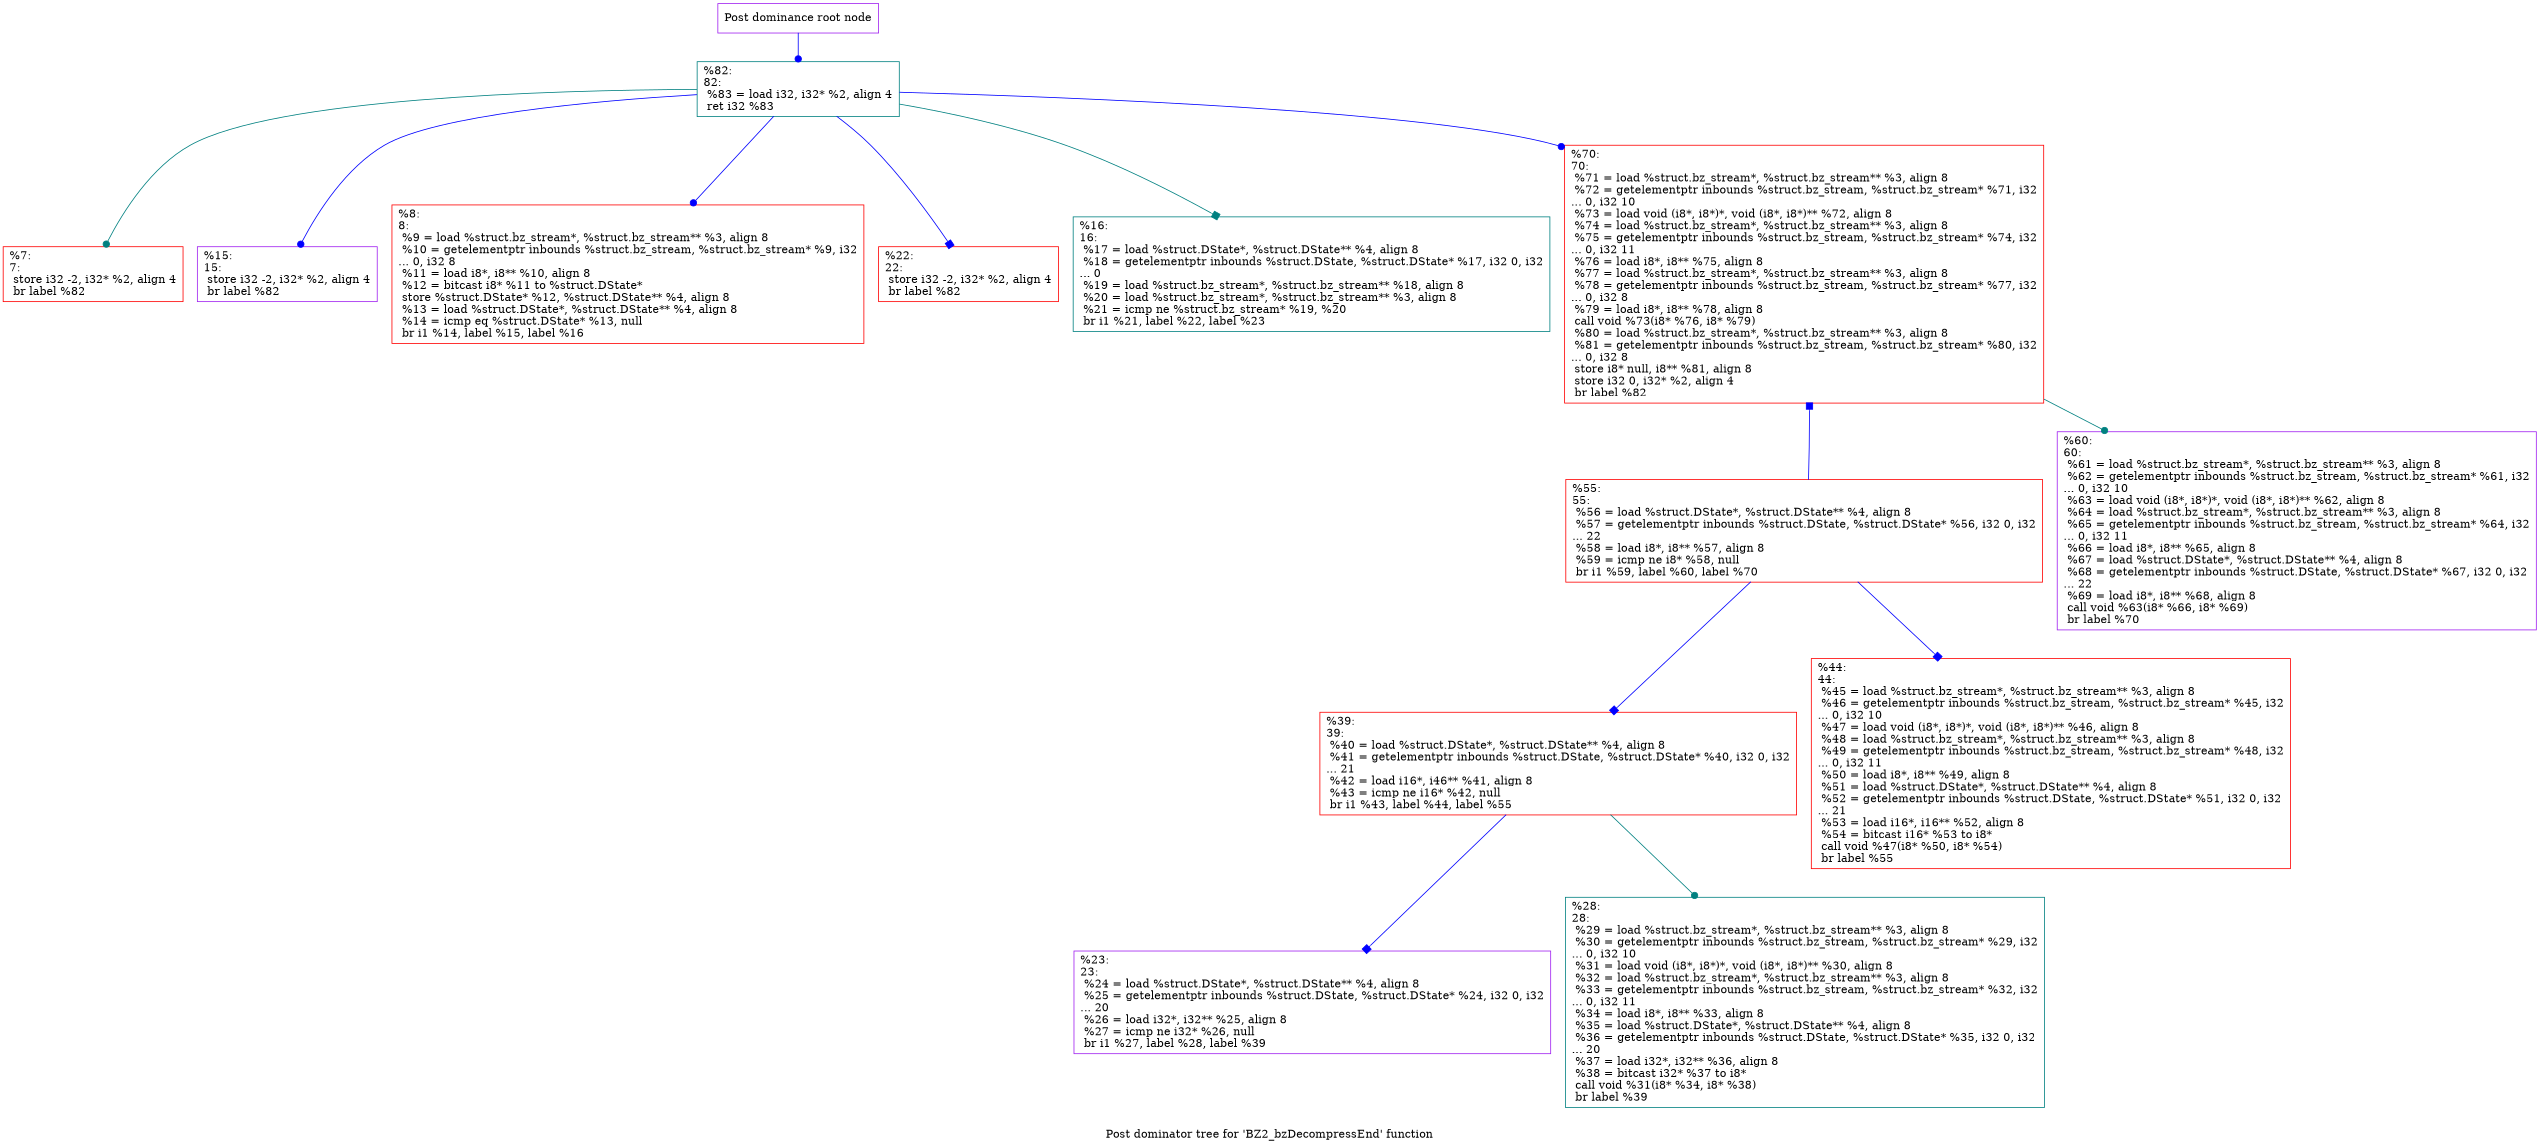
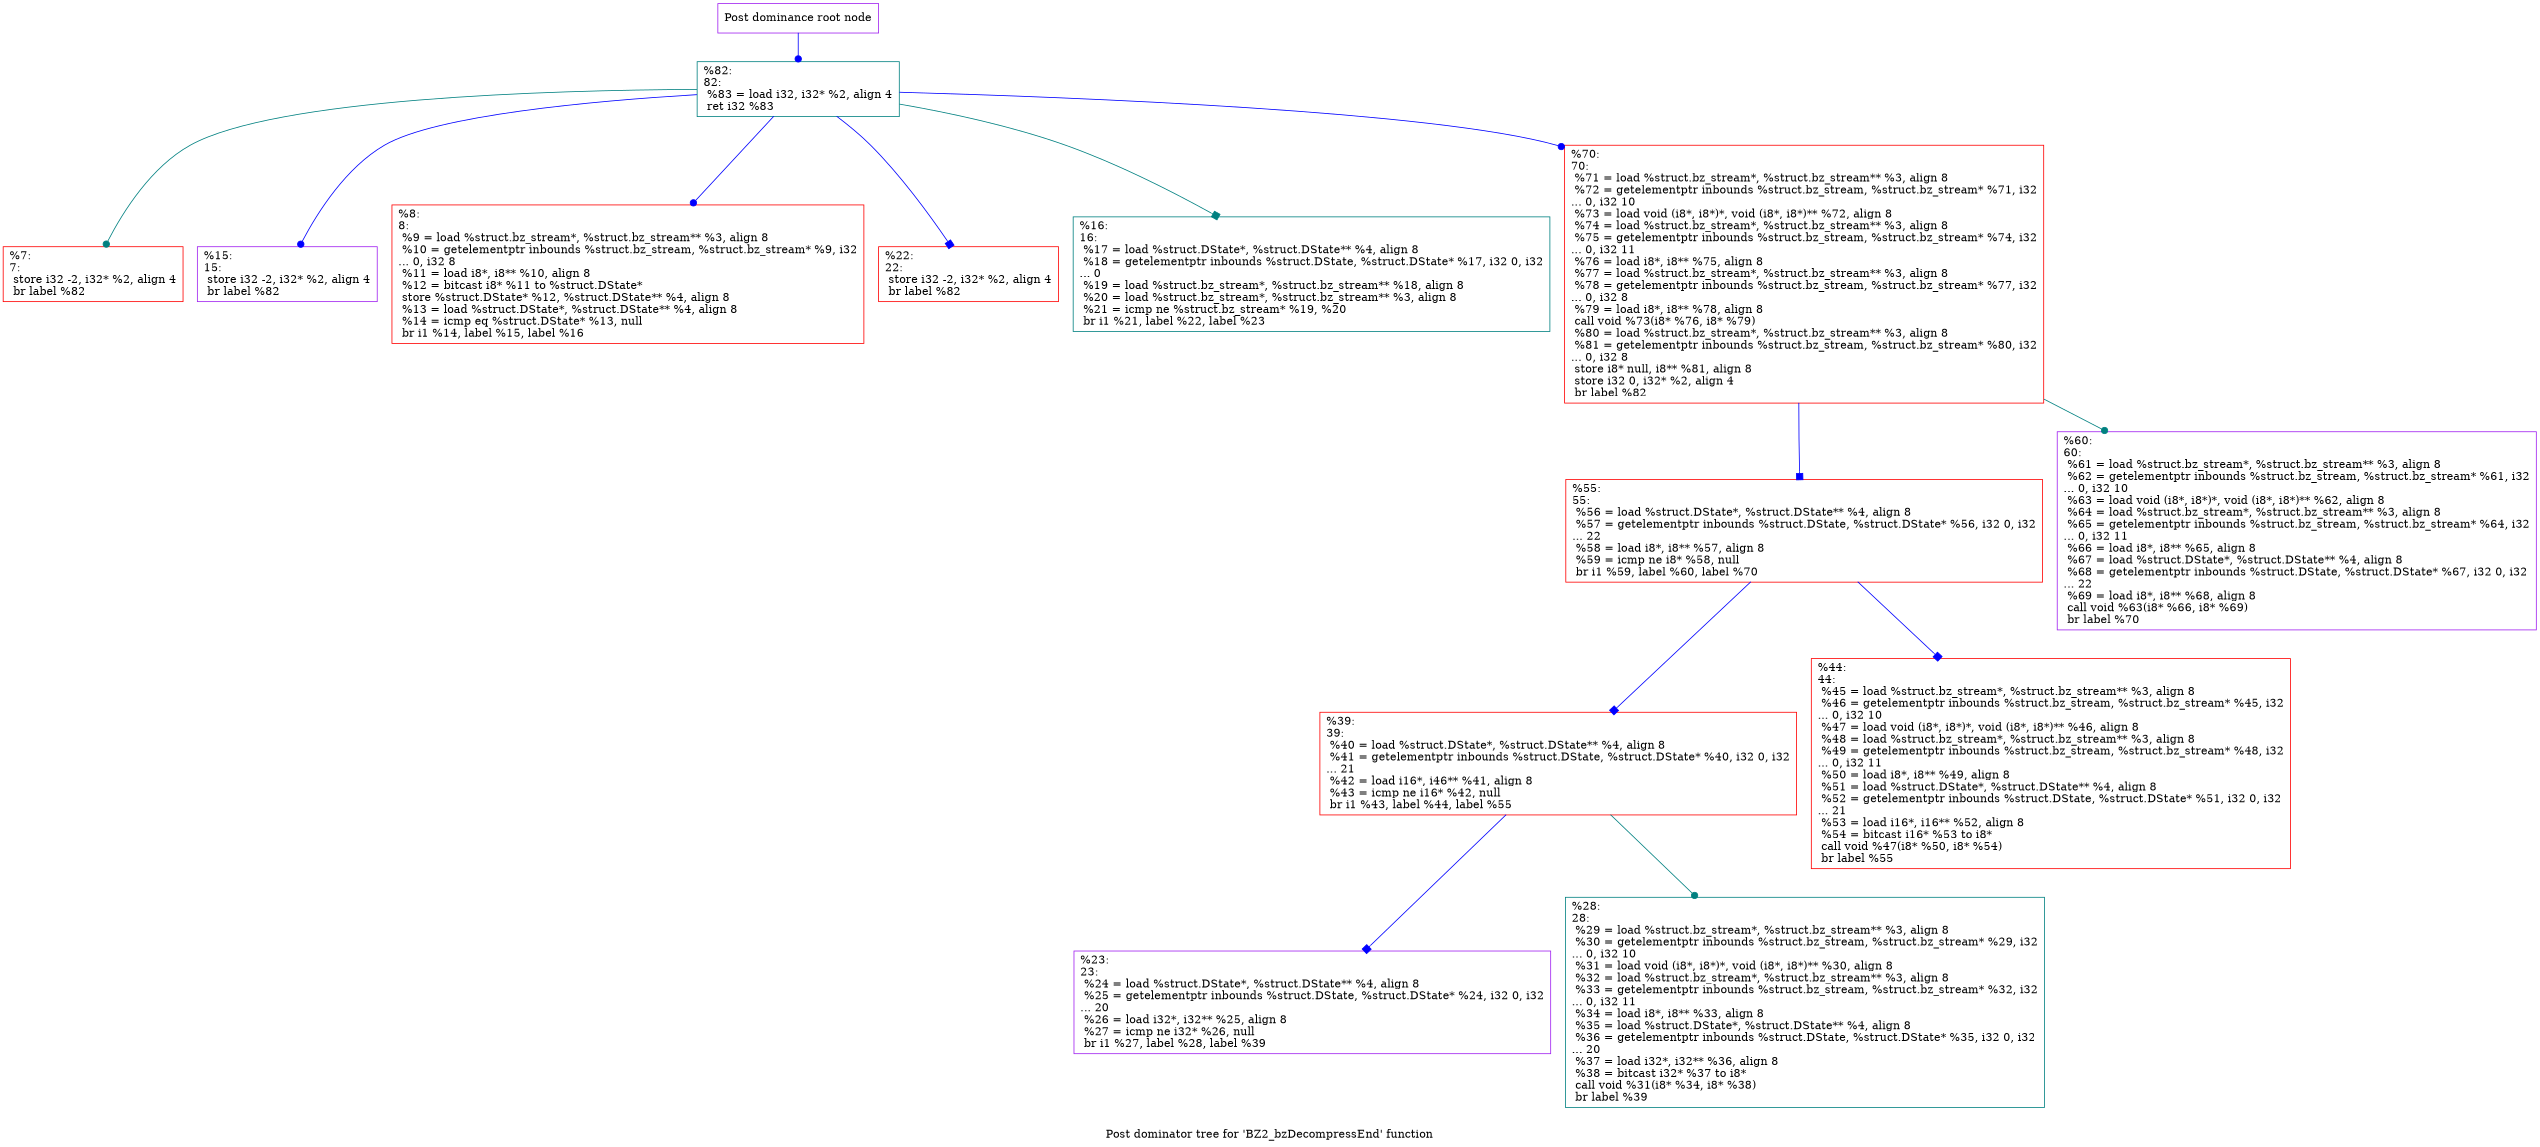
(1809, 445) -> (1799, 437)
